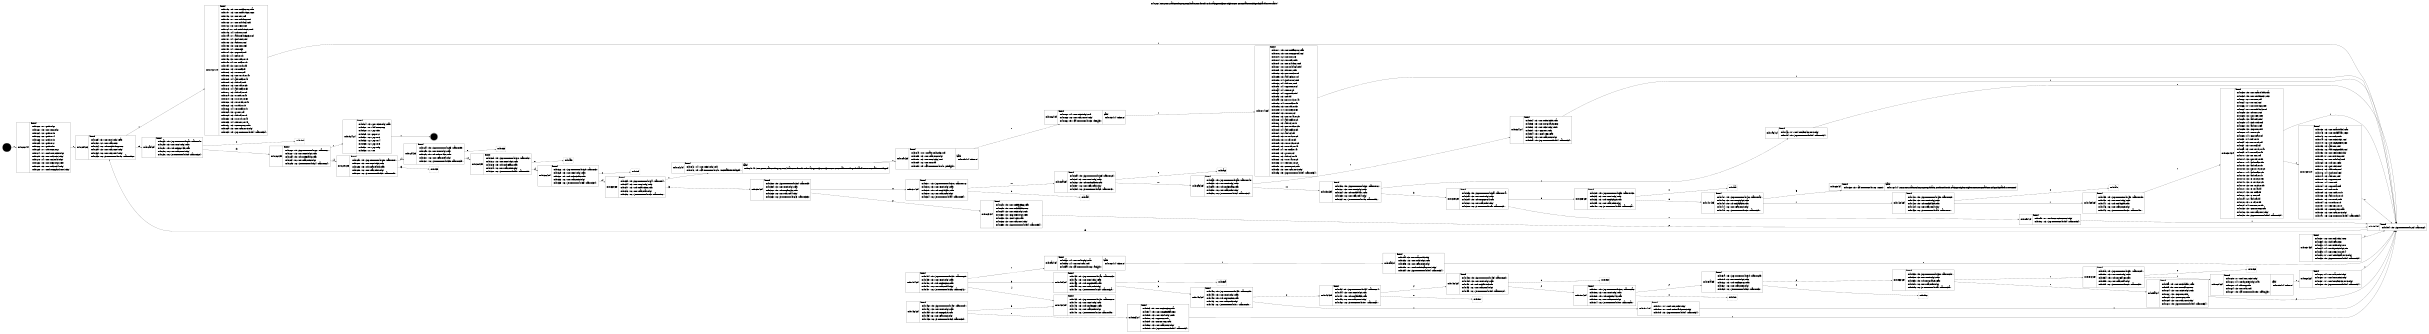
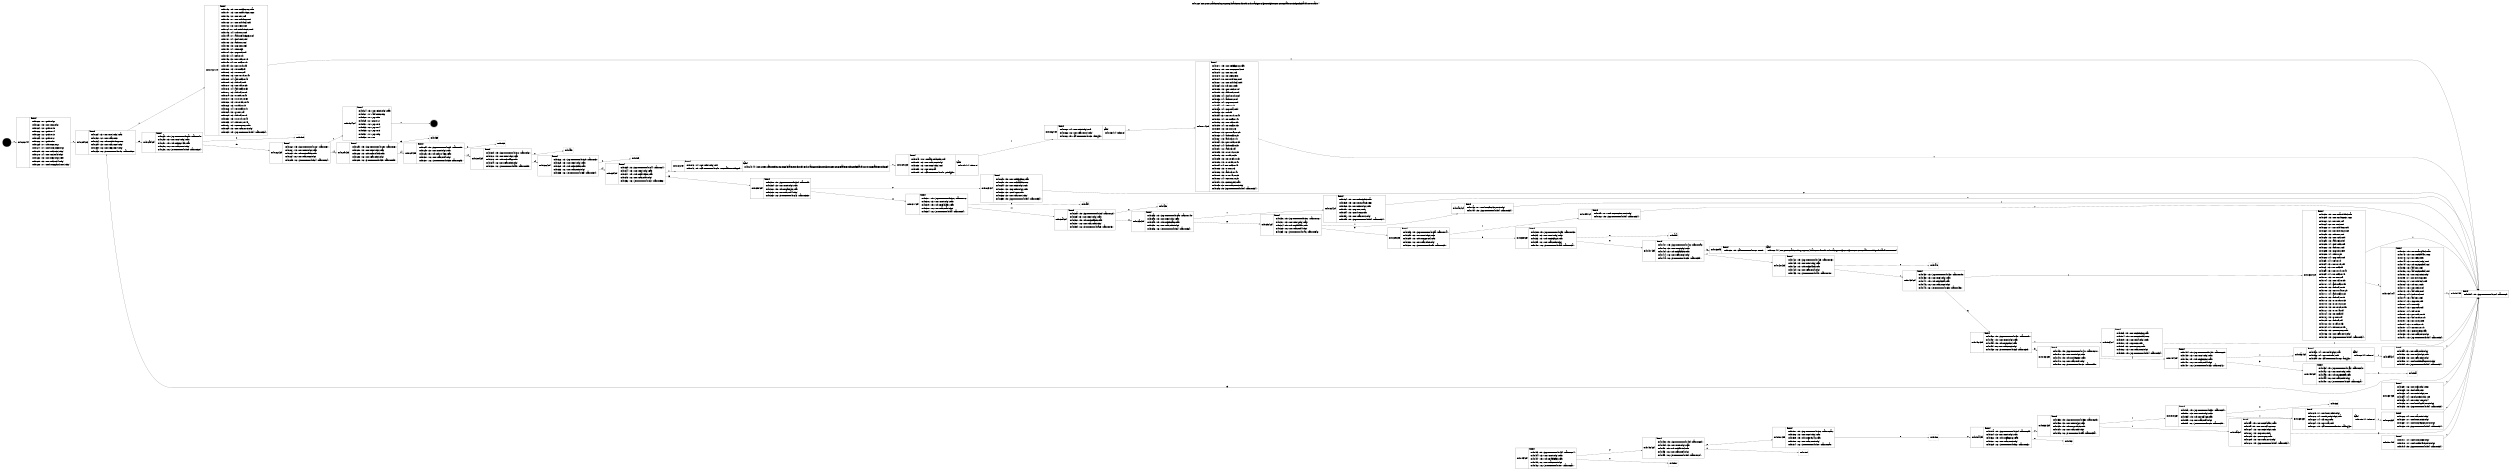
(1668, 289) -> (1954, 437)
(1010, 294) -> (2132, 359)
(1222, 298) -> none
none -> (1967, 311)
